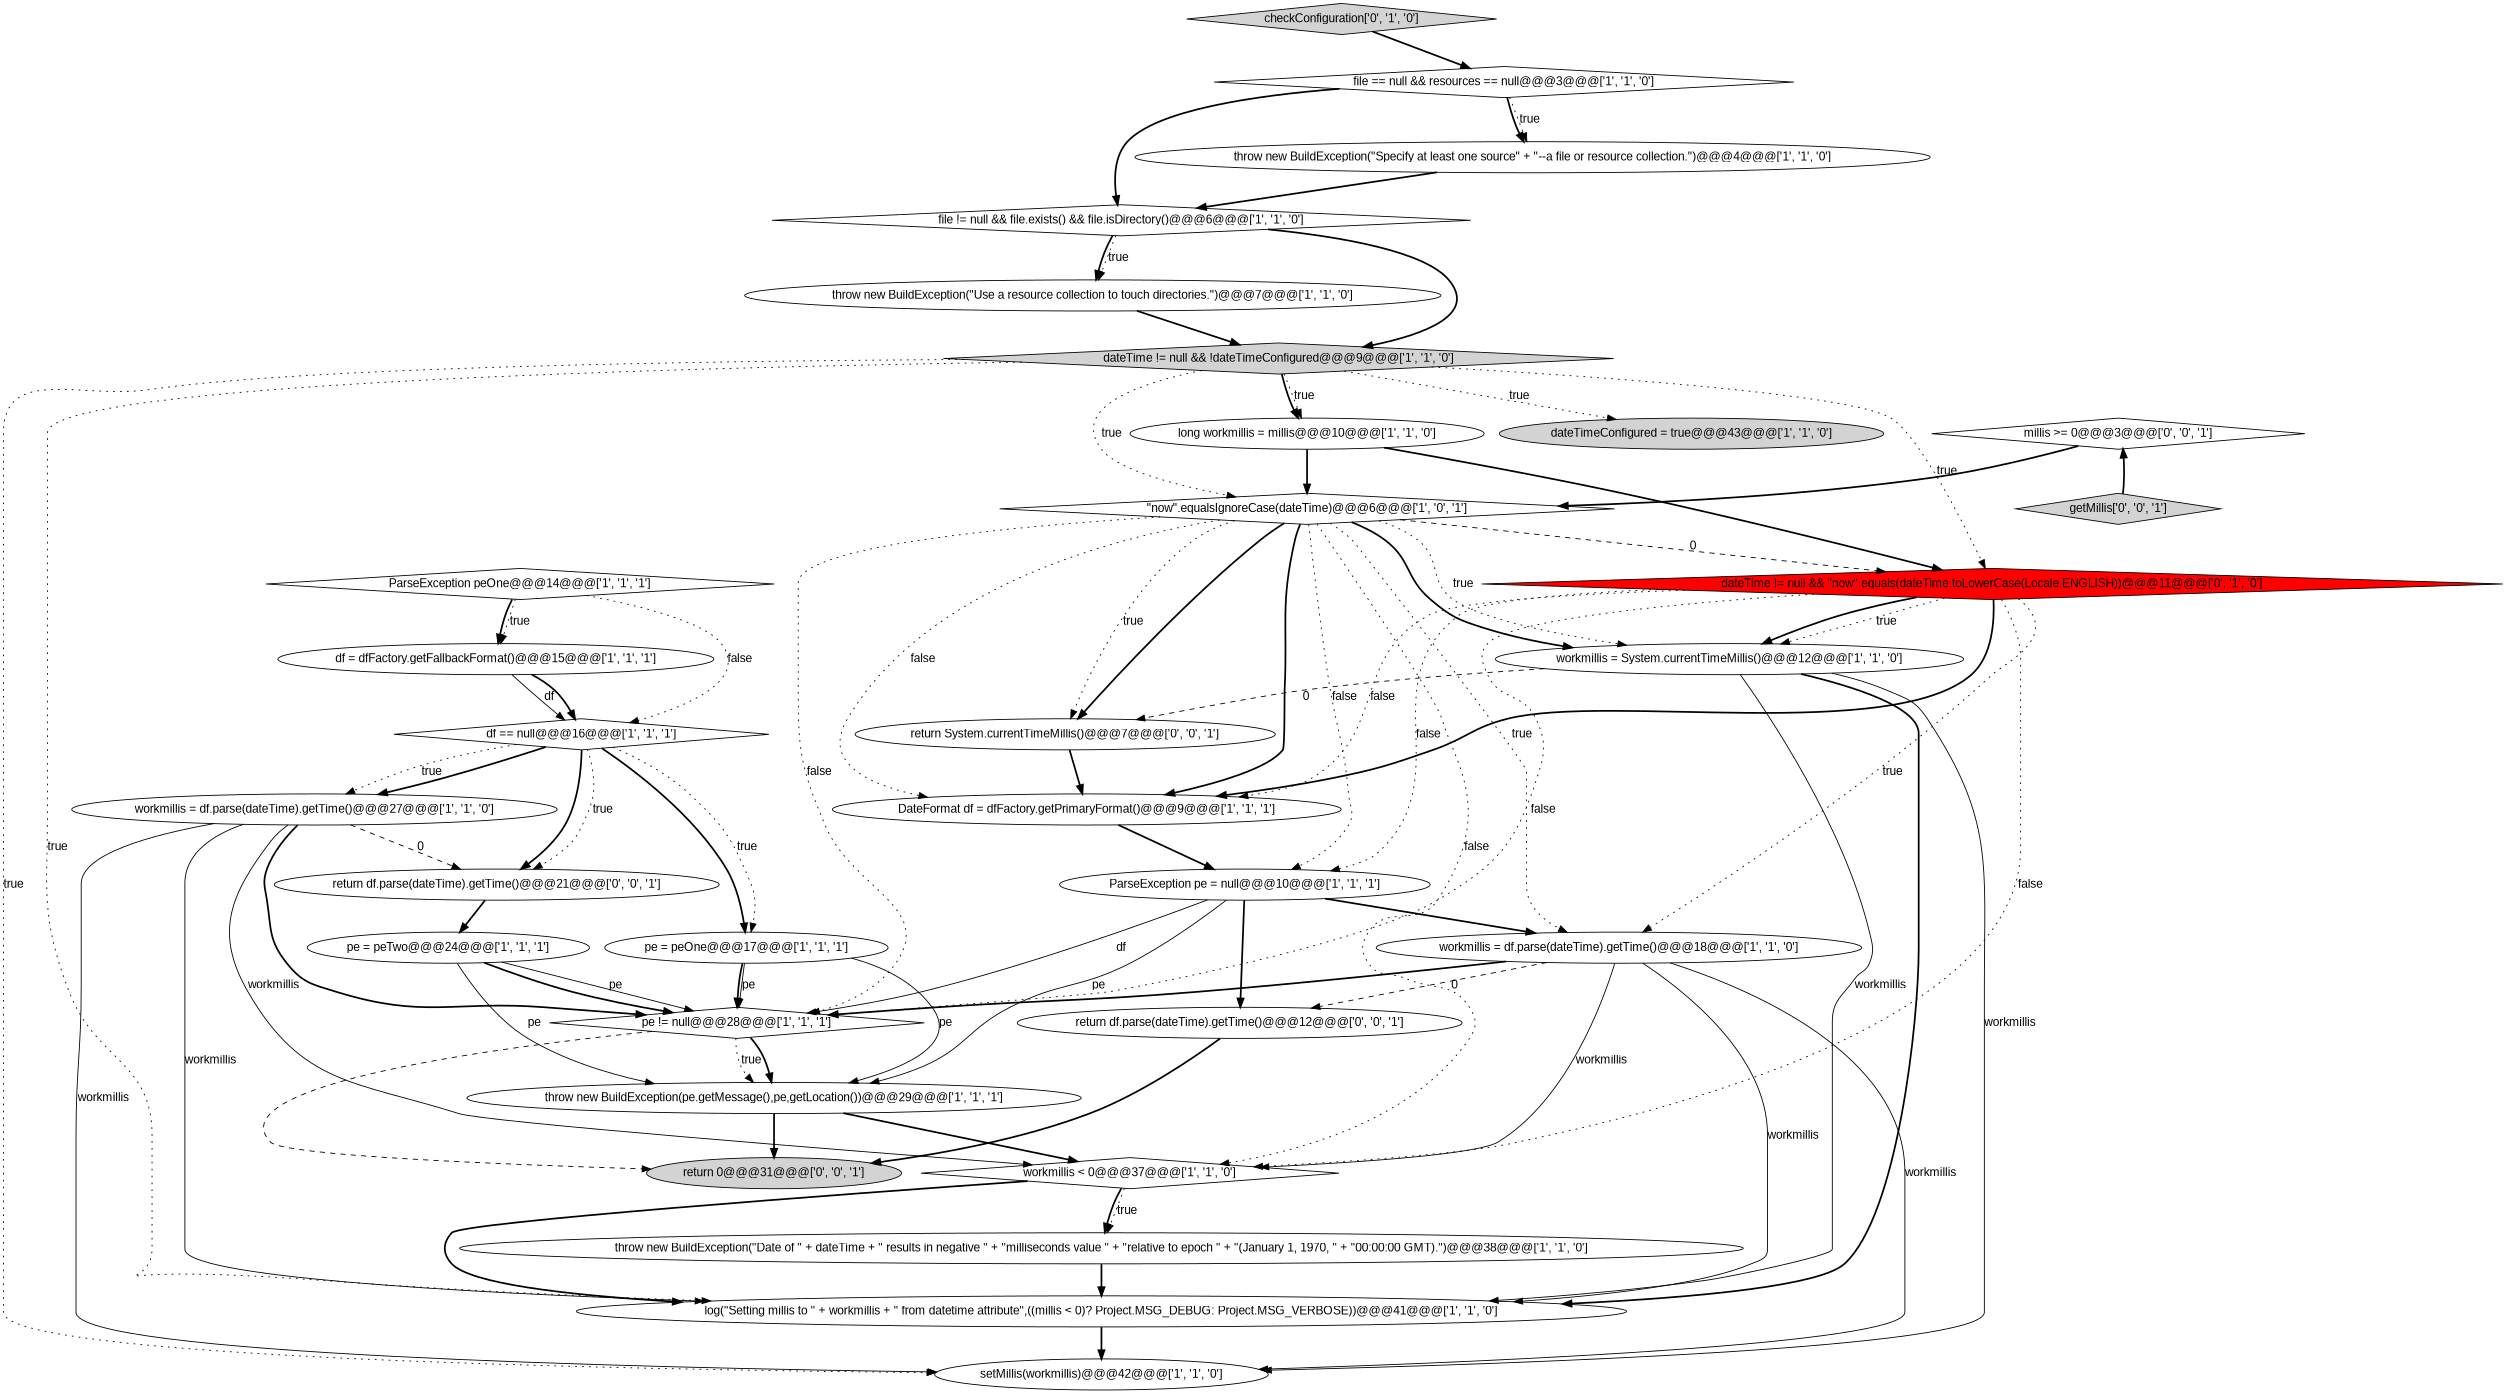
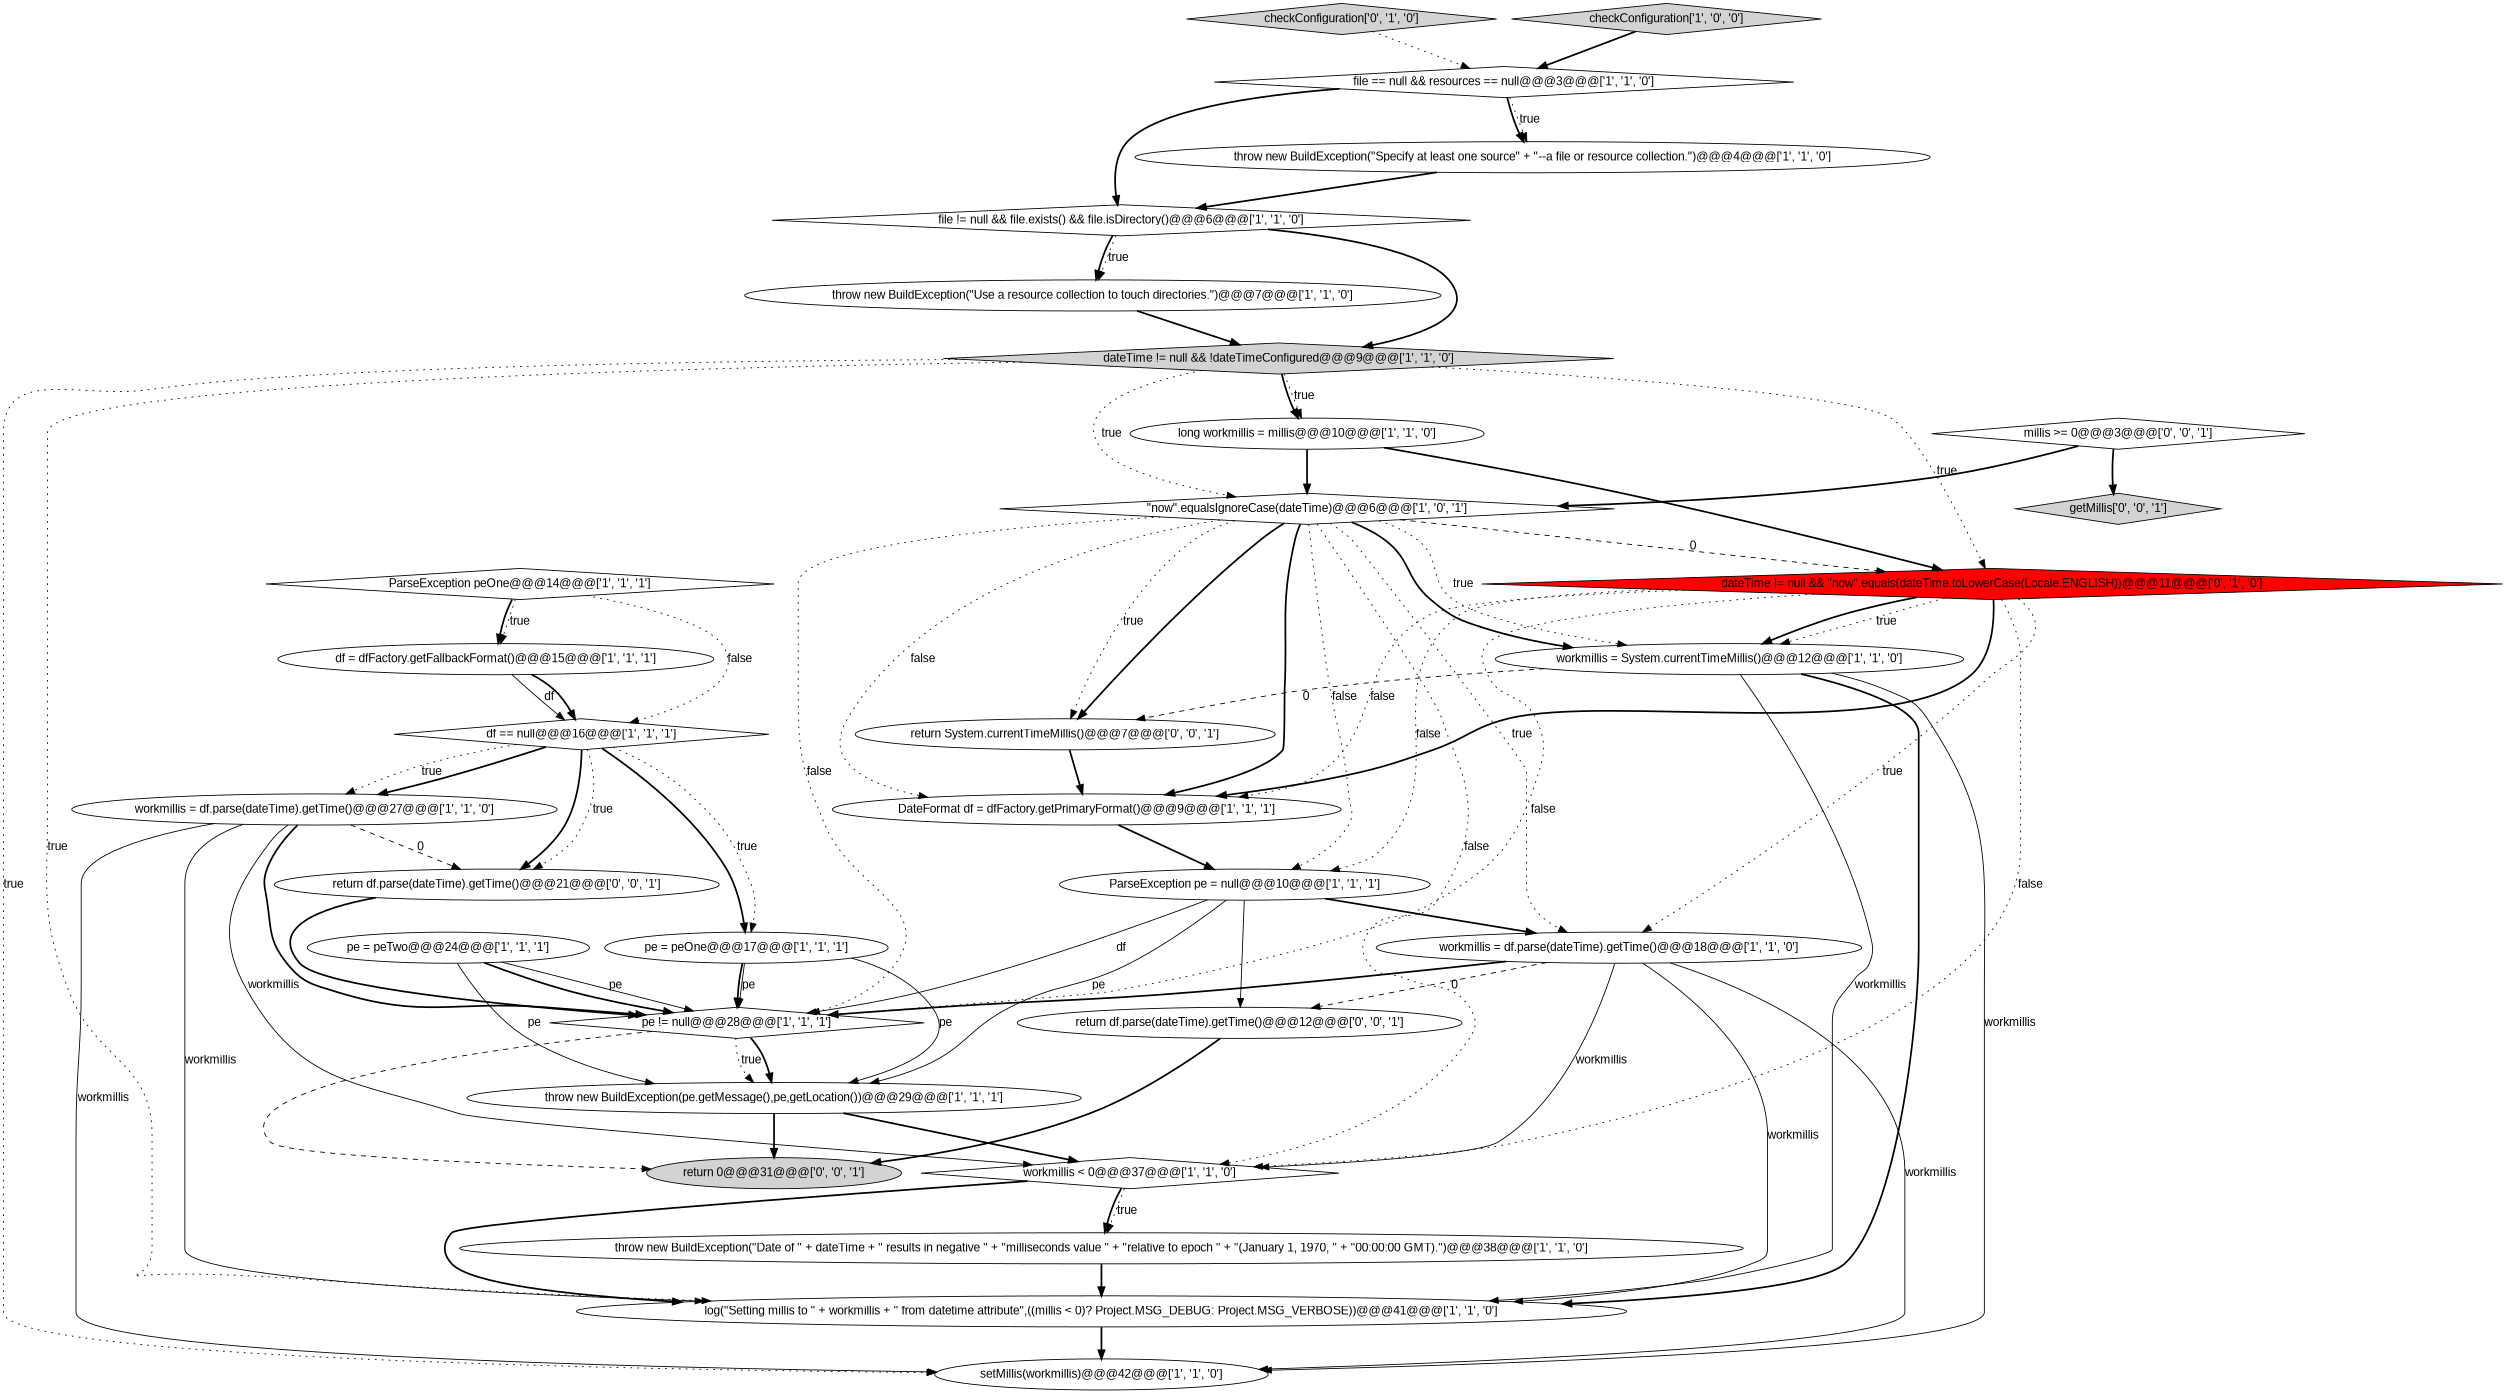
none -> (1666, 19)
(1417, 48) -> (1417, 48)
(1691, 434) -> none
(2124, 476) -> (2112, 467)
(475, 913) -> (400, 991)
(1242, 949) -> (1242, 949)
